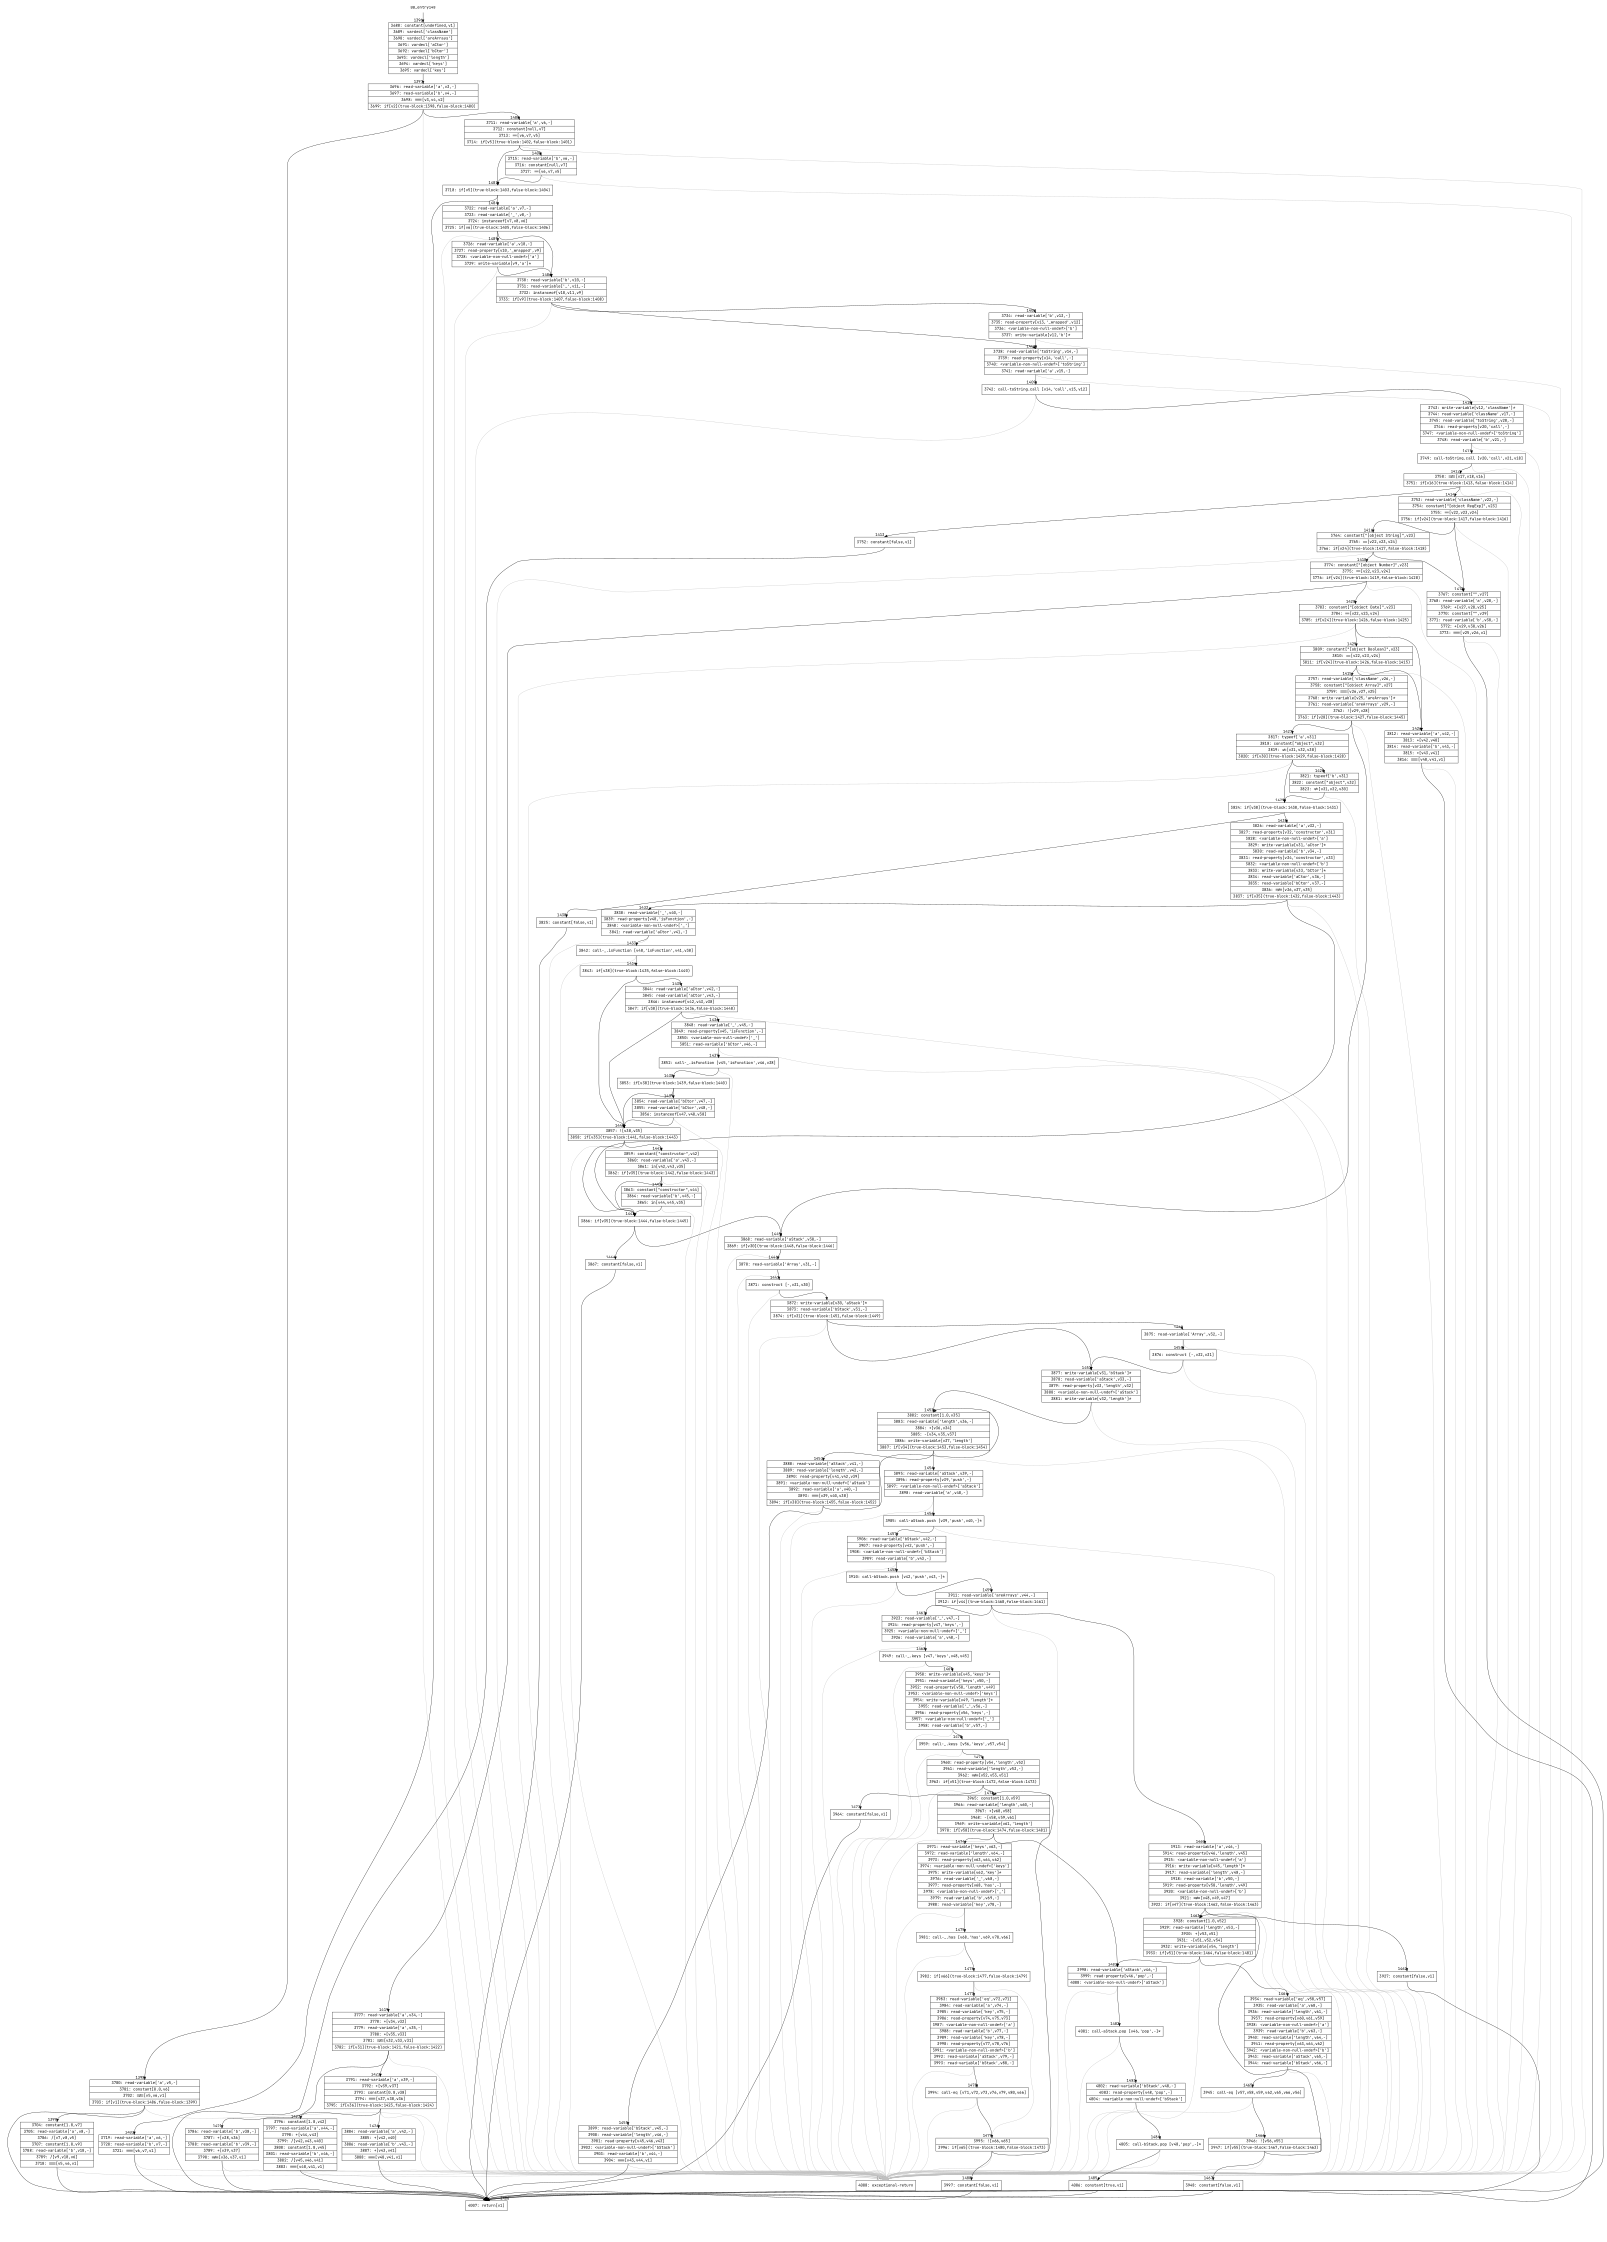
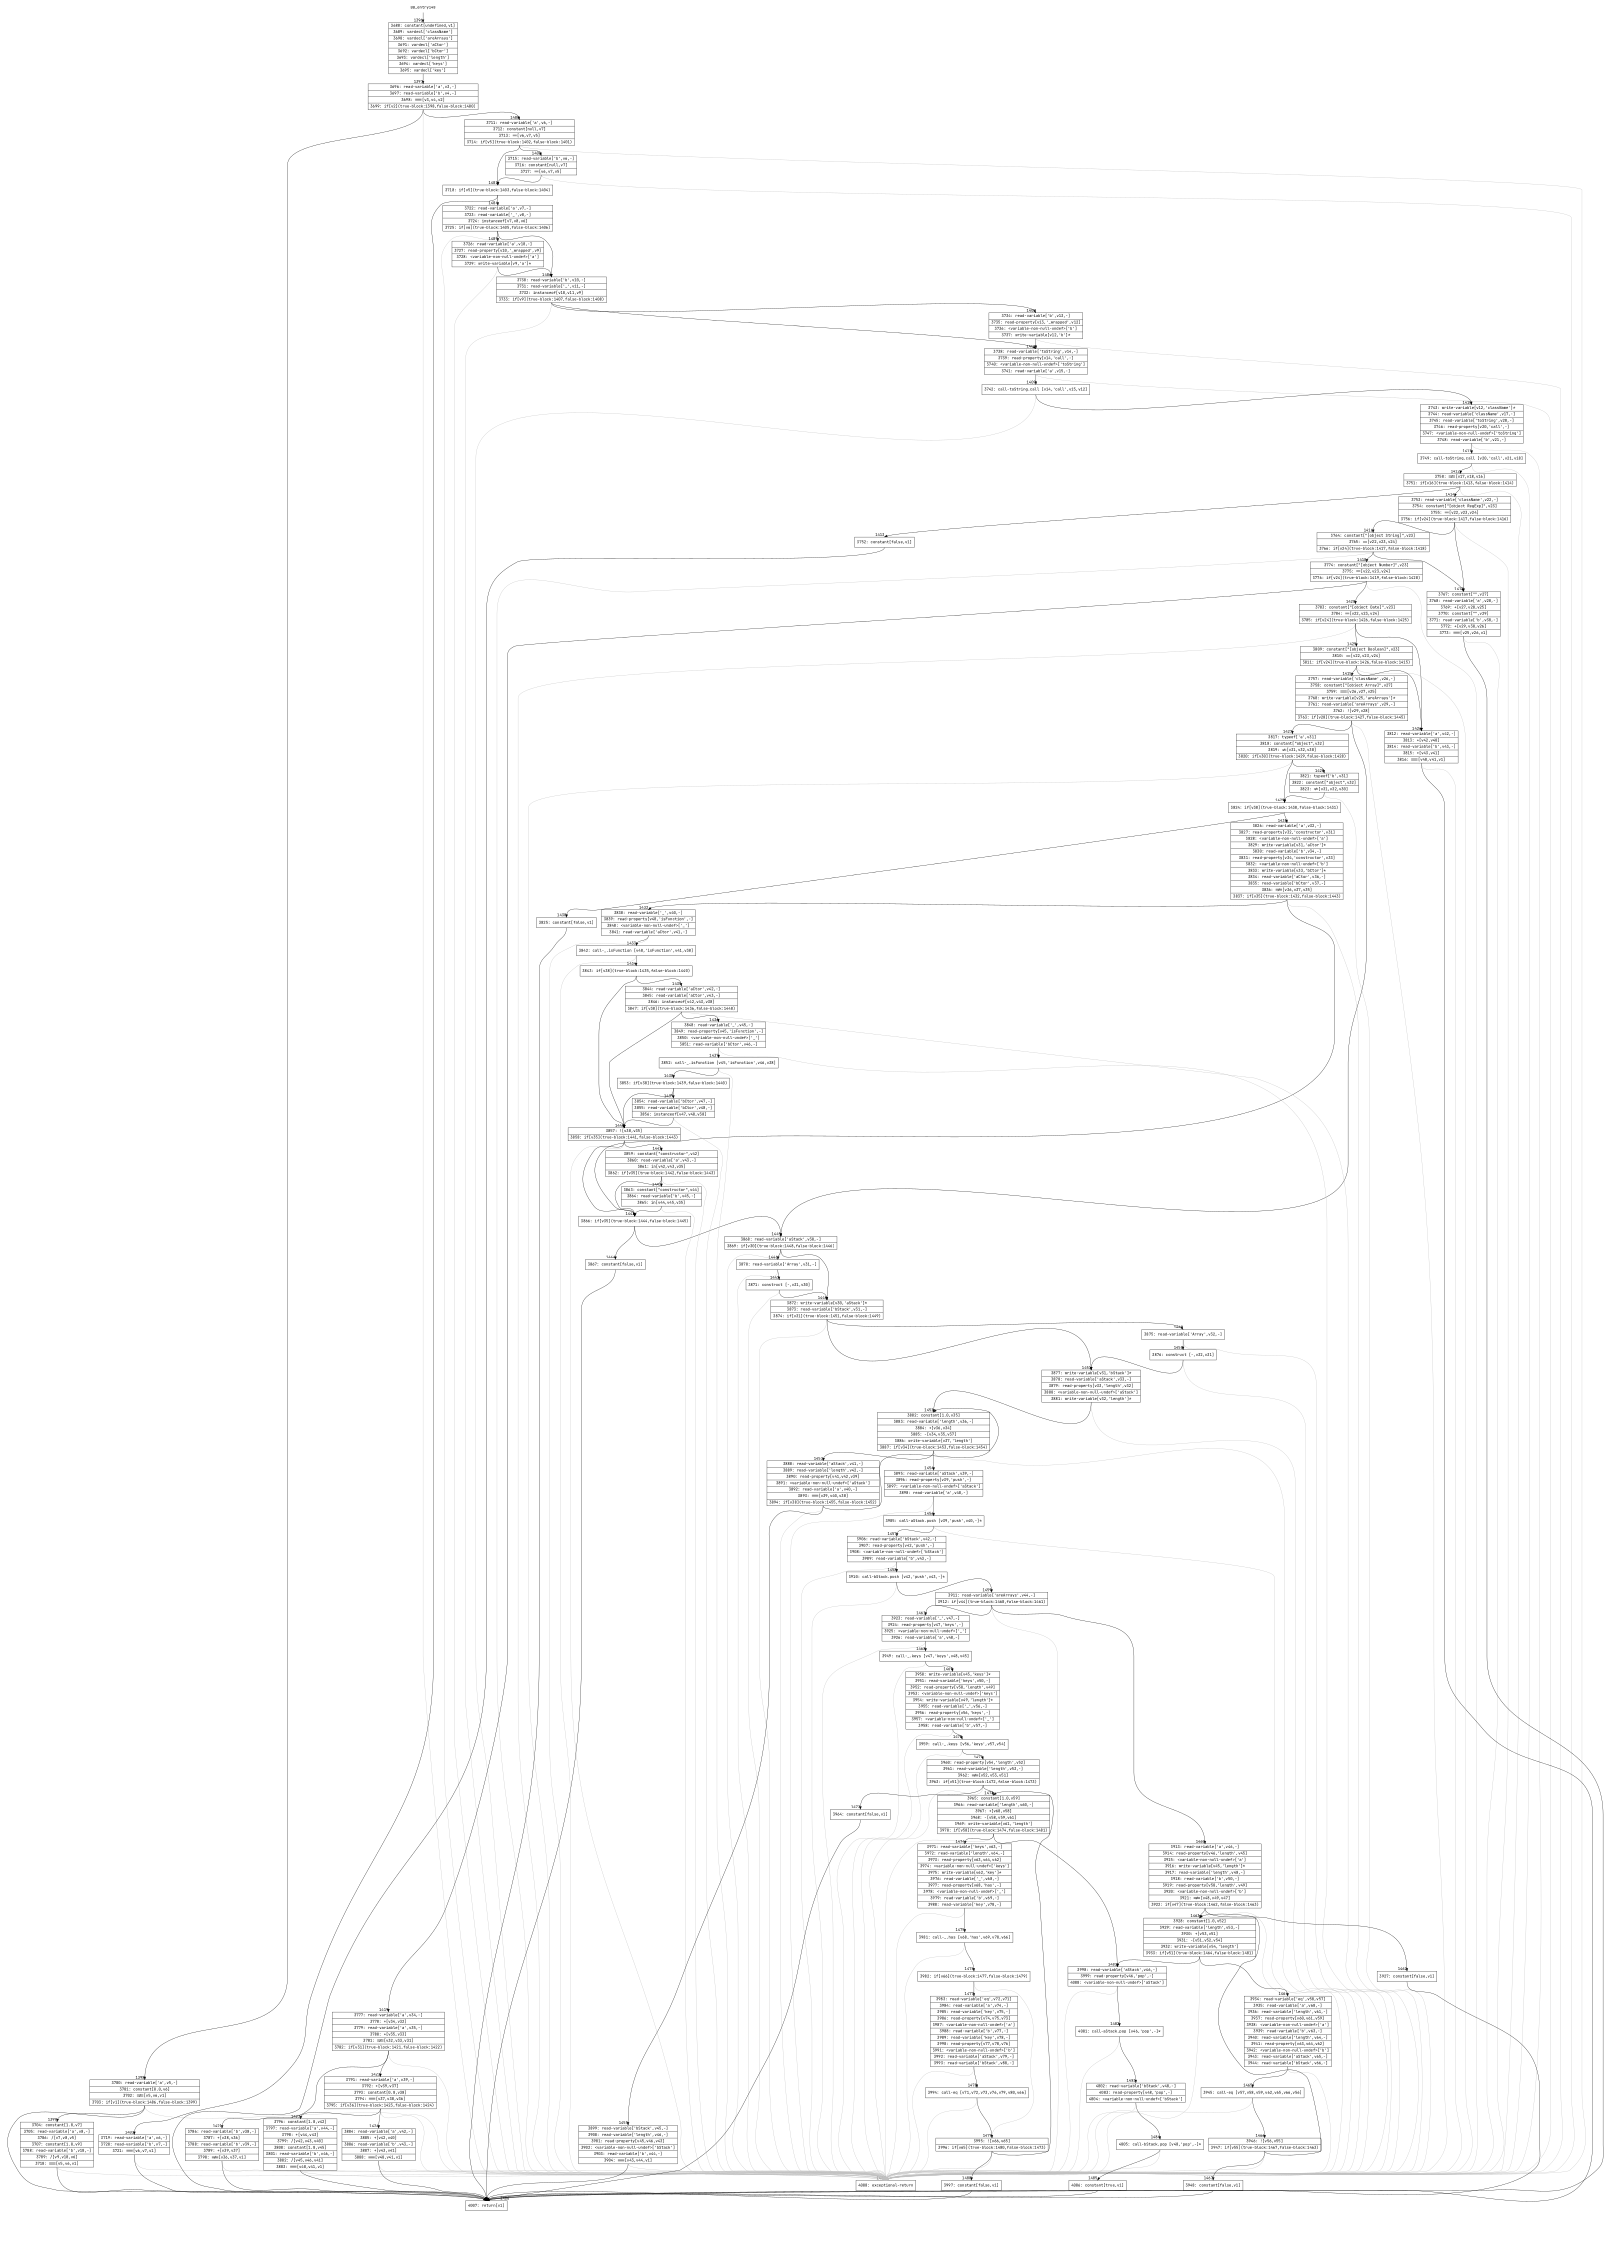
none -> (819, 1257)
